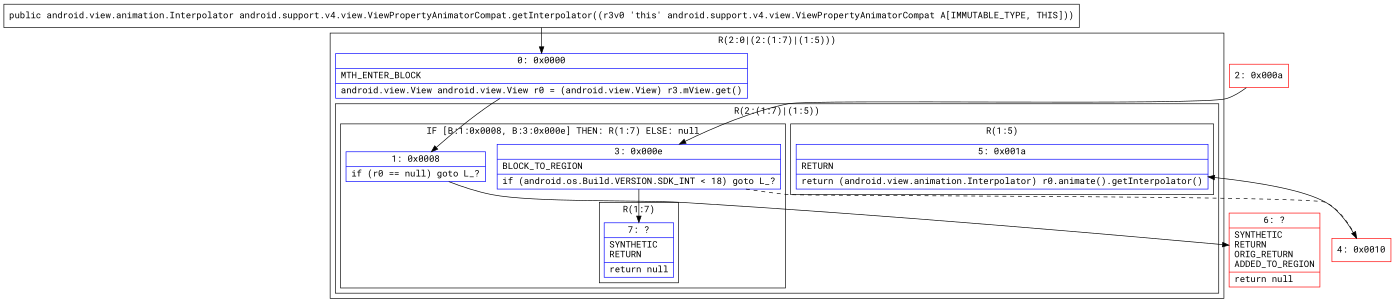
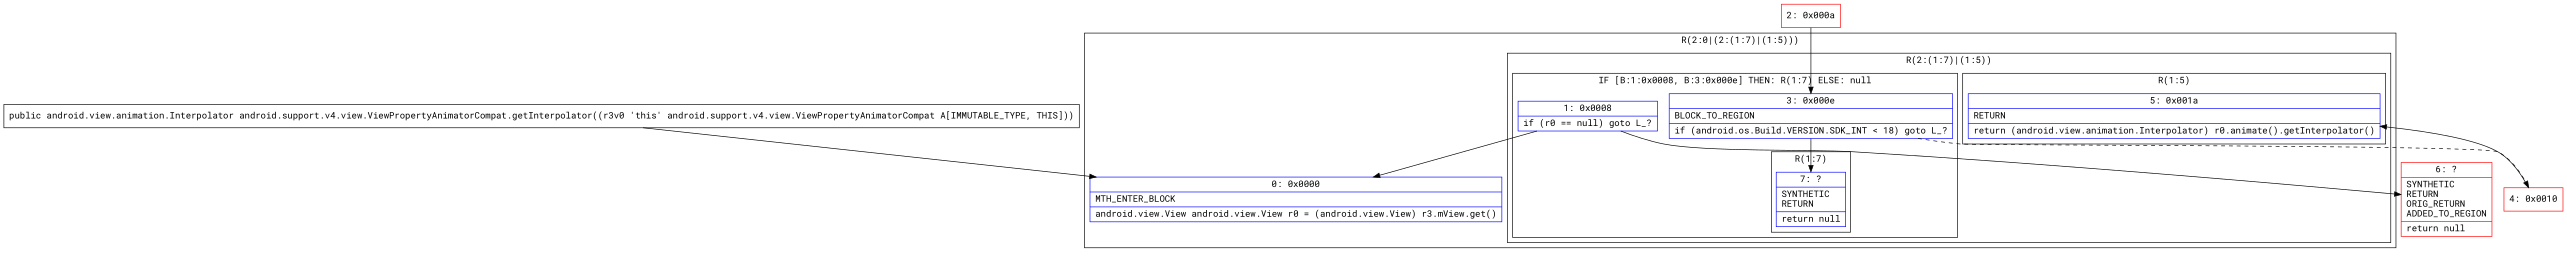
(470, 119) -> (1458, 153)
